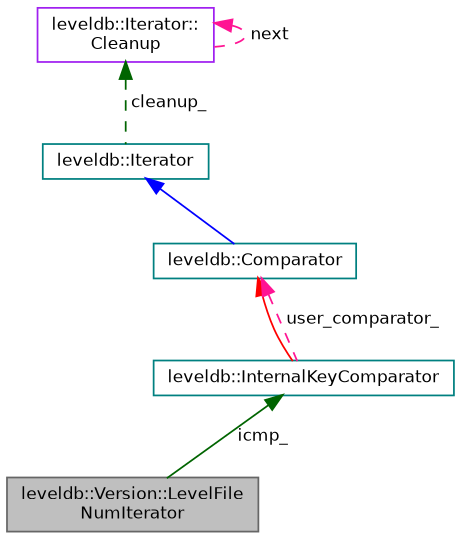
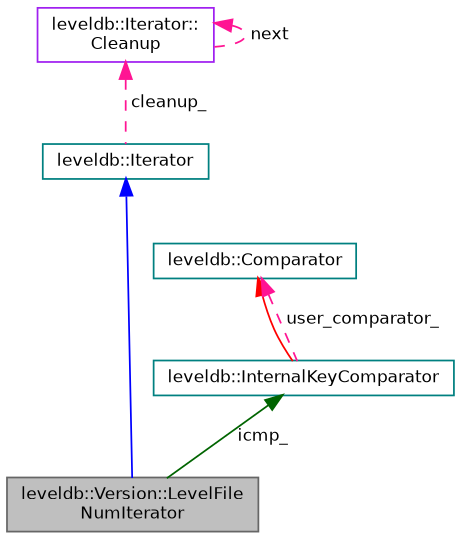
(126, 112) -> (126, 112)
(197, 216) -> (129, 337)
